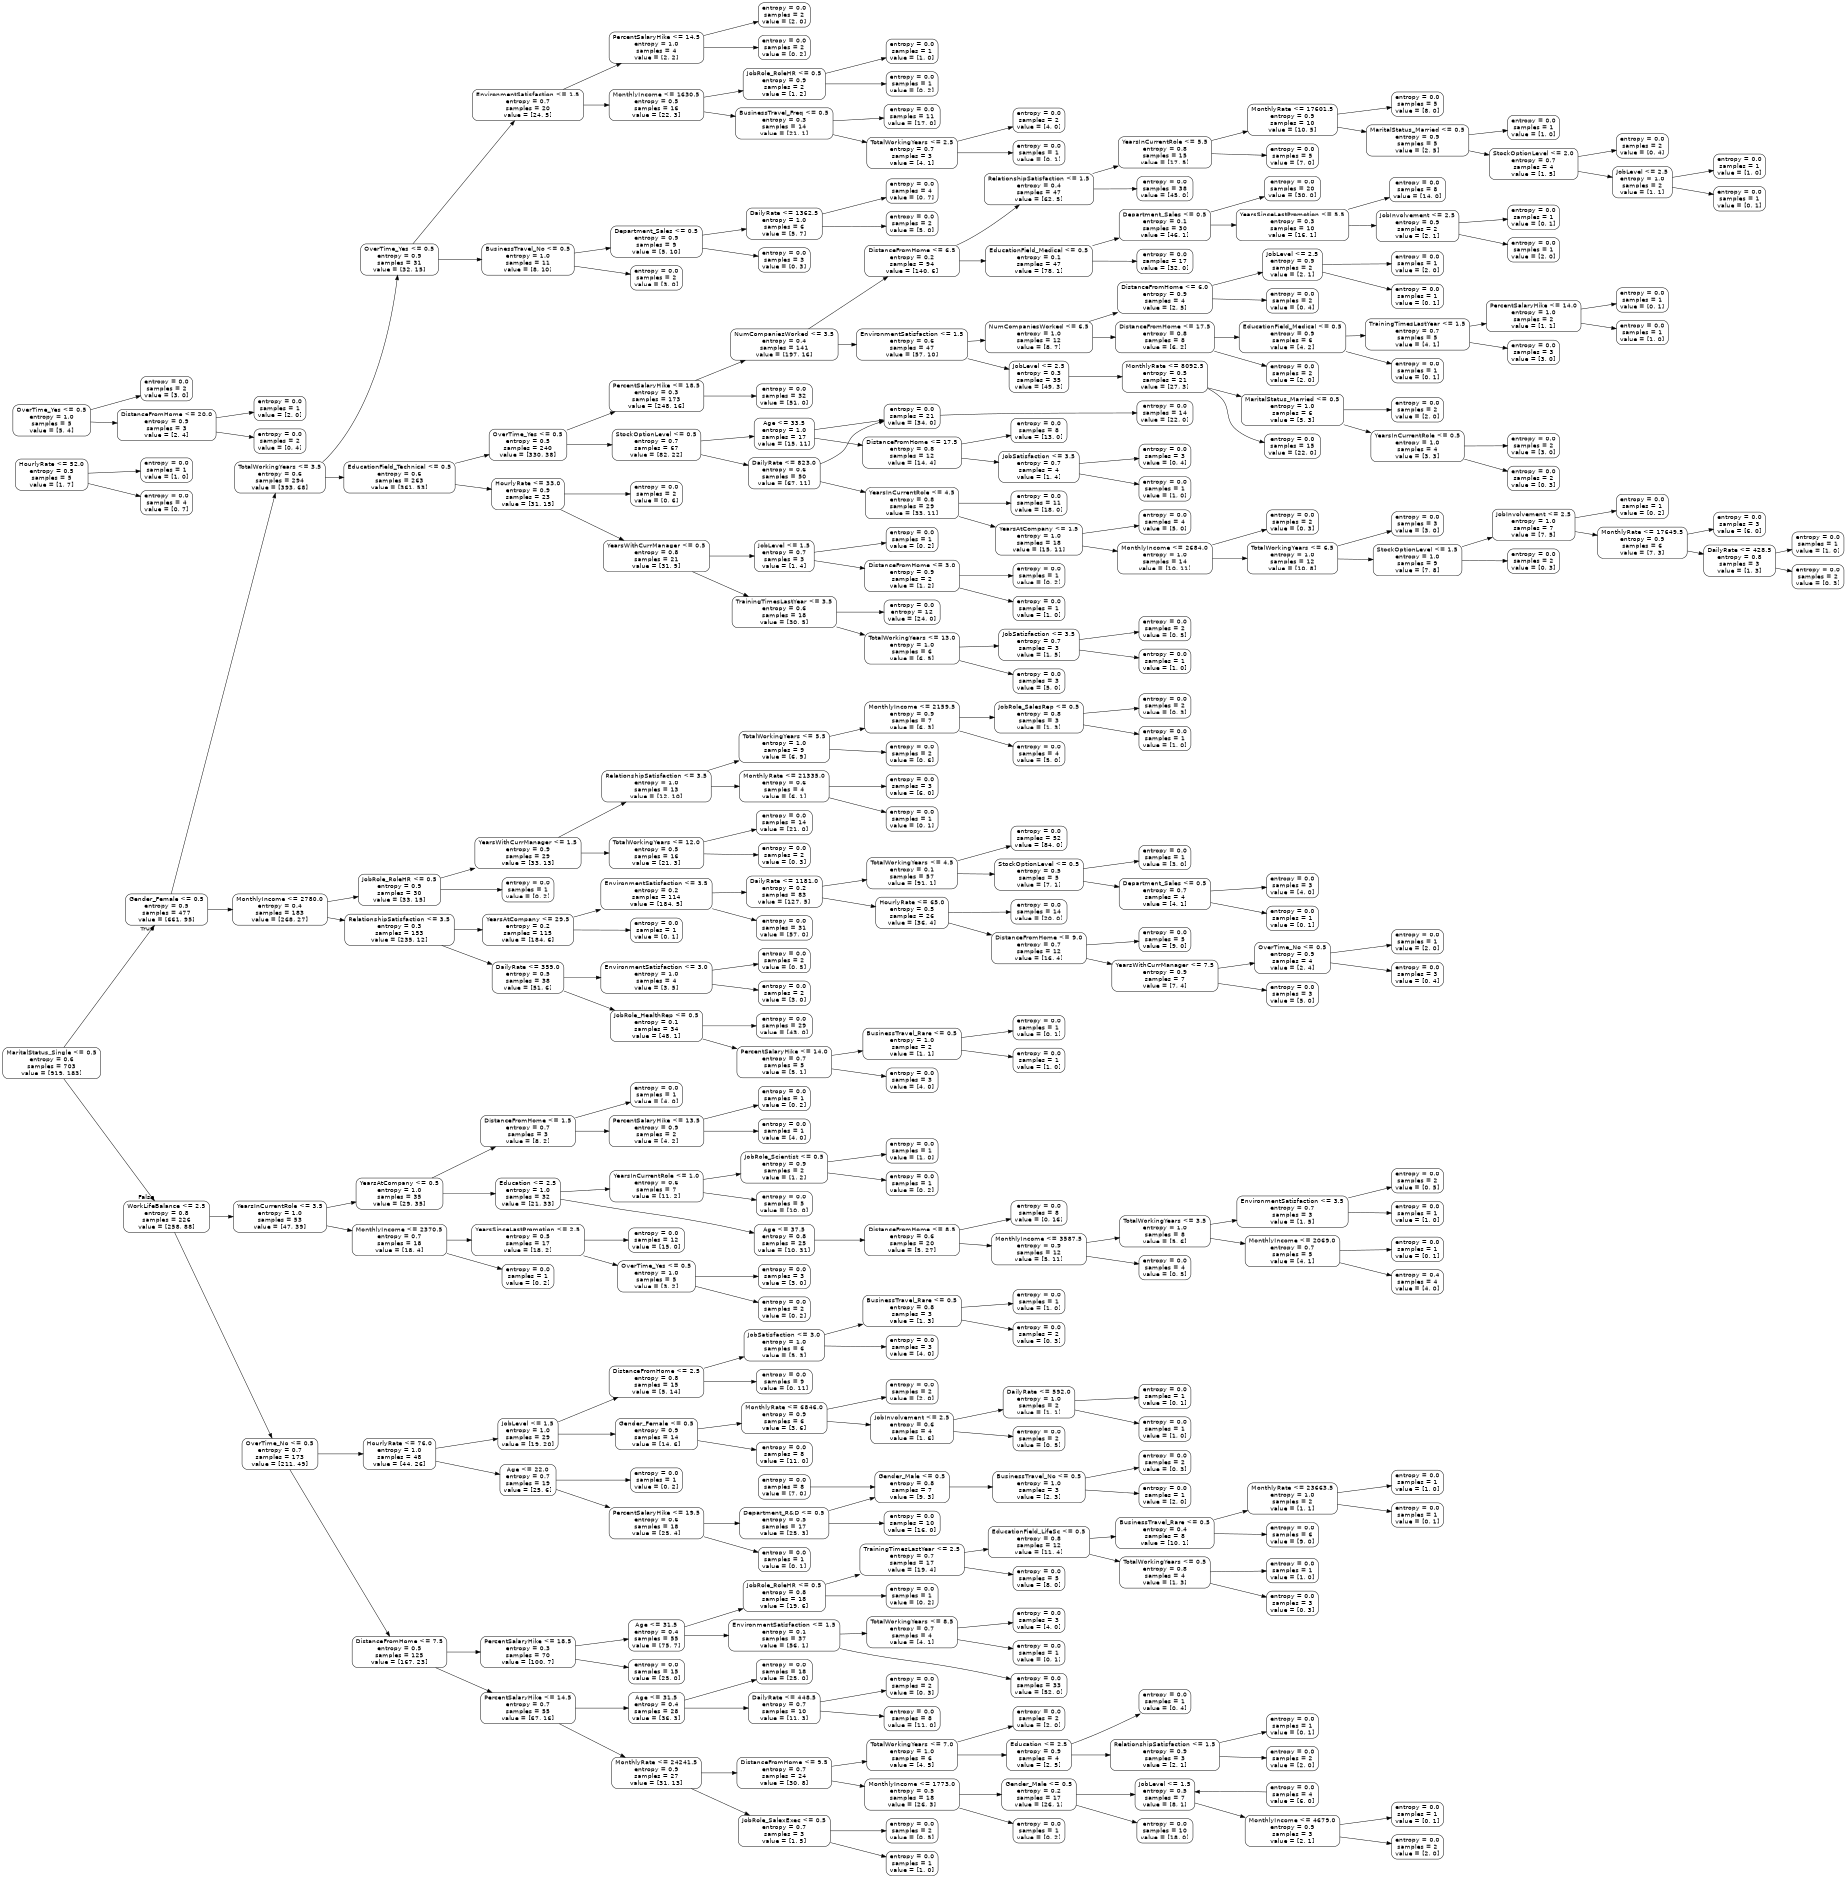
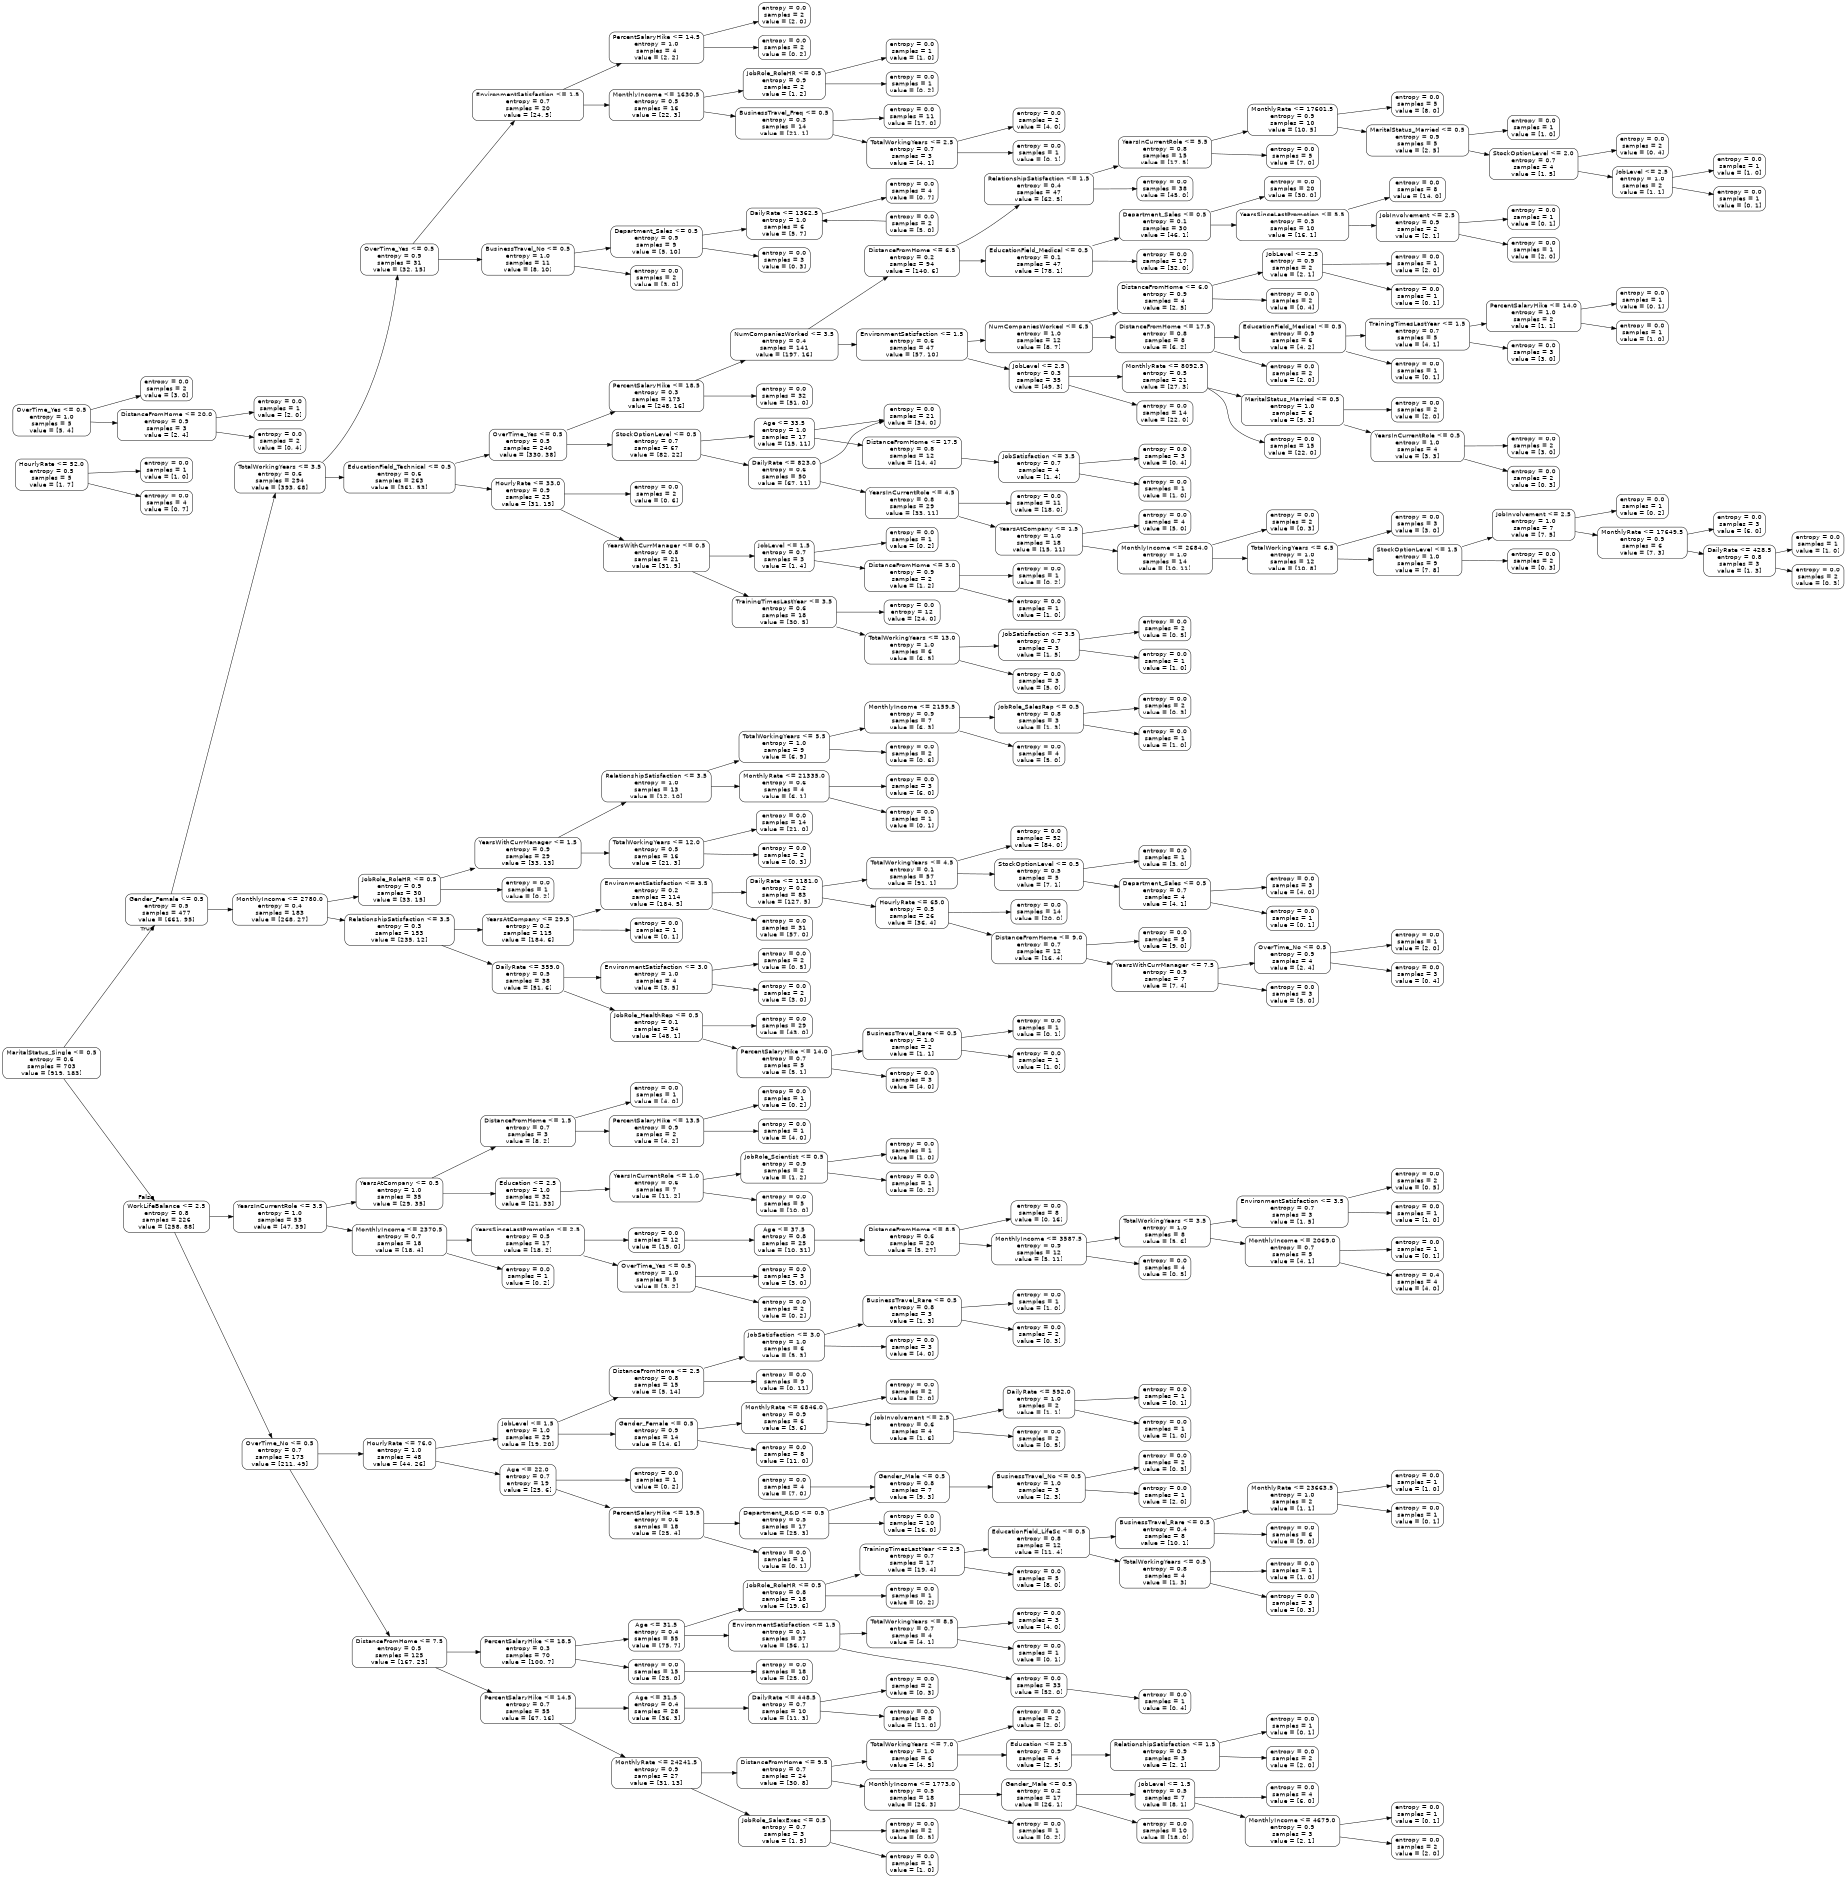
(852, 227) -> (856, 221)
(1036, 413) -> (1101, 394)
(1039, 431) -> none
(655, 1214) -> (717, 1240)
(528, 1480) -> (528, 1480)
(784, 1487) -> (784, 1487)
(718, 1691) -> (718, 1672)
(1104, 1731) -> (1101, 1693)
(1233, 1791) -> (1228, 1798)
